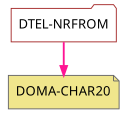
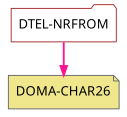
(64, 92) -> (64, 92)
